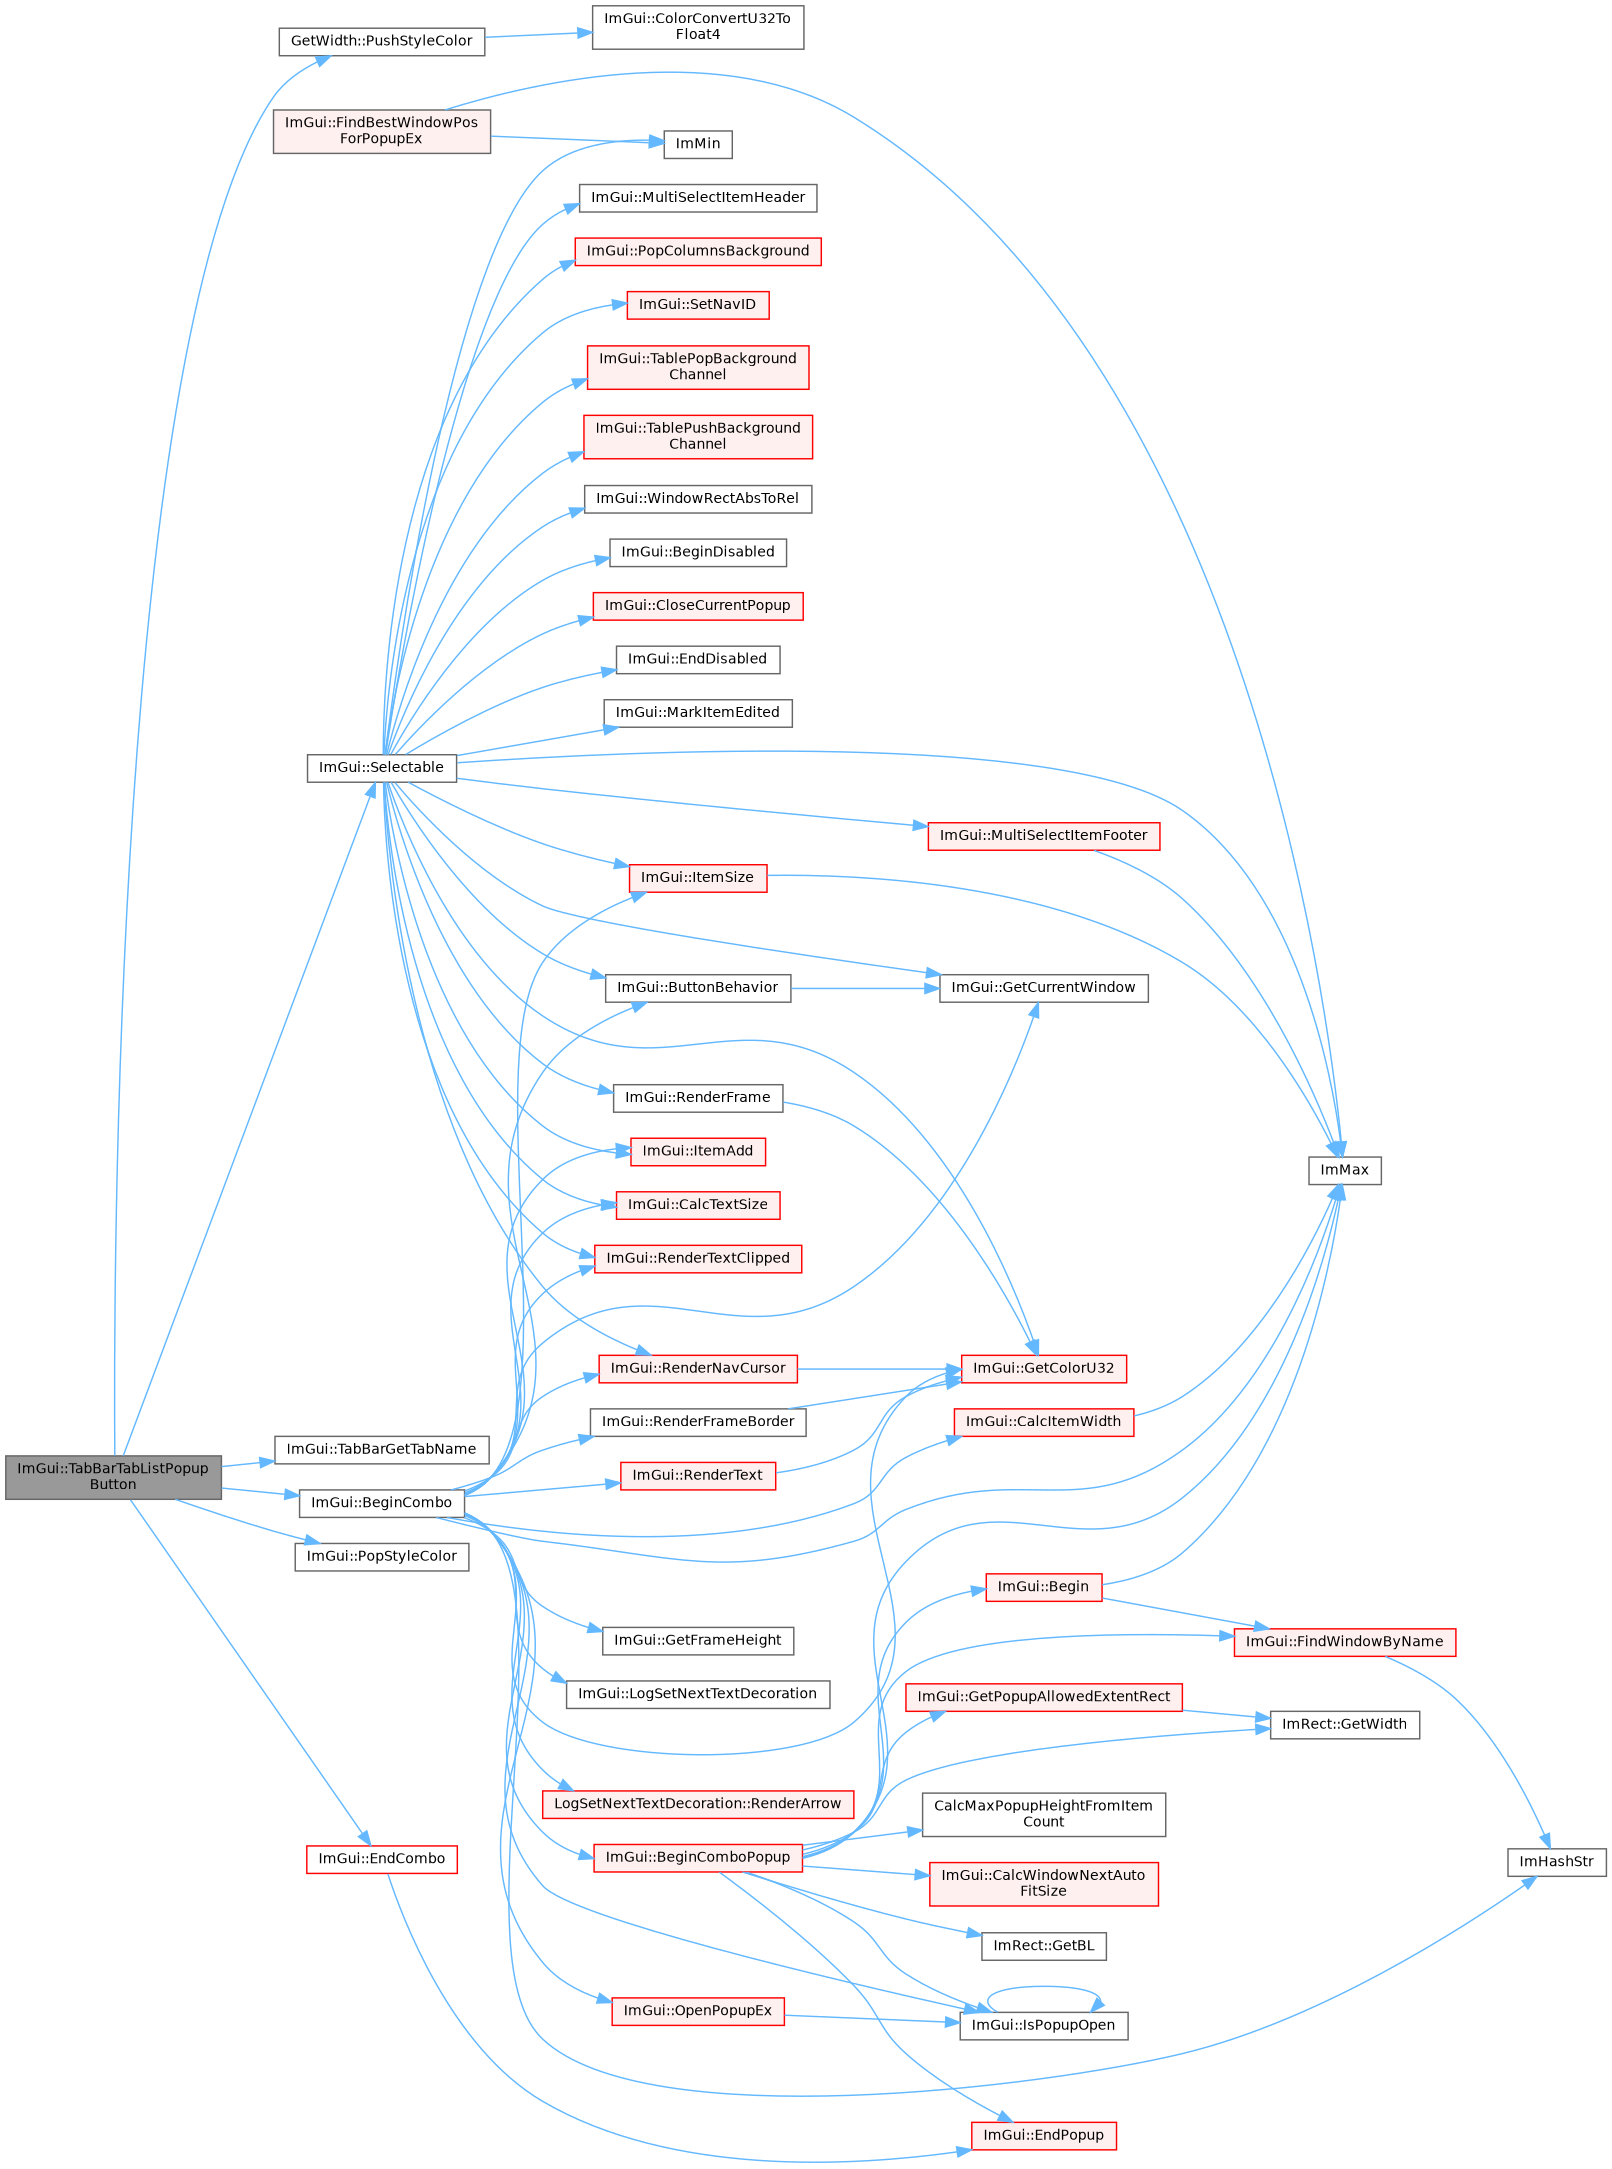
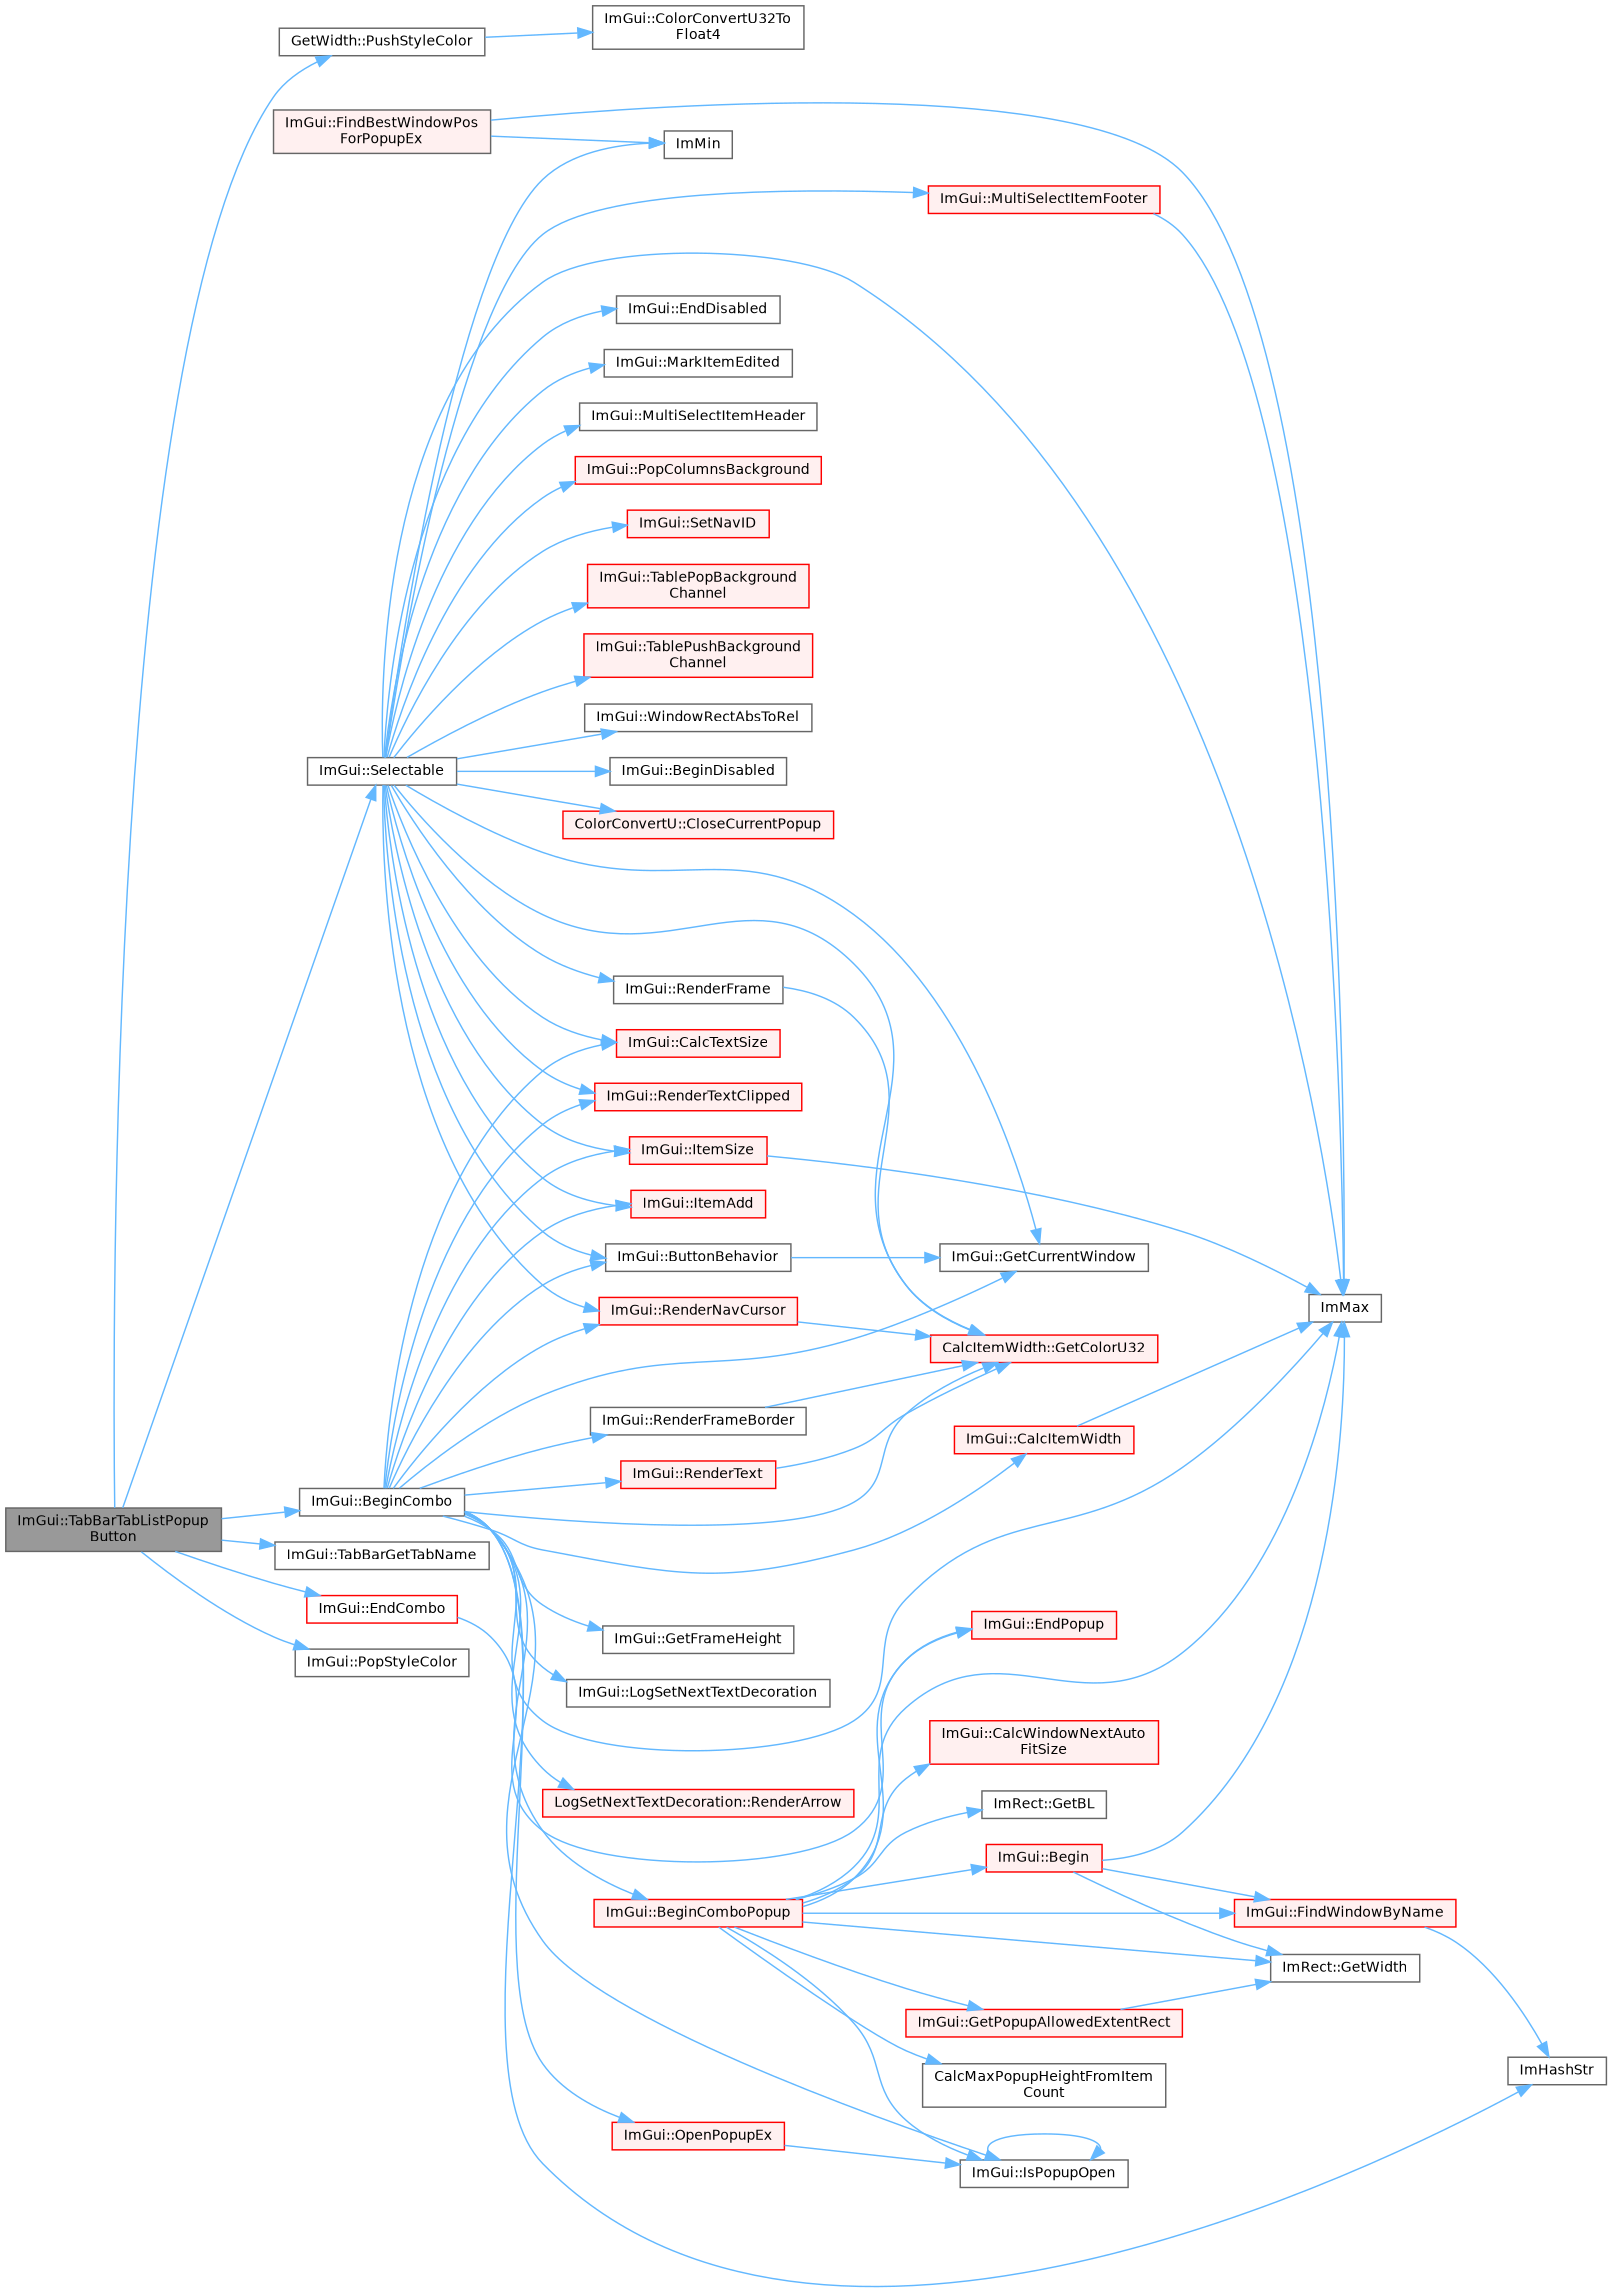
(698, 606) -> (698, 825)
(1044, 1369) -> (1044, 1349)
none -> (1188, 1923)
